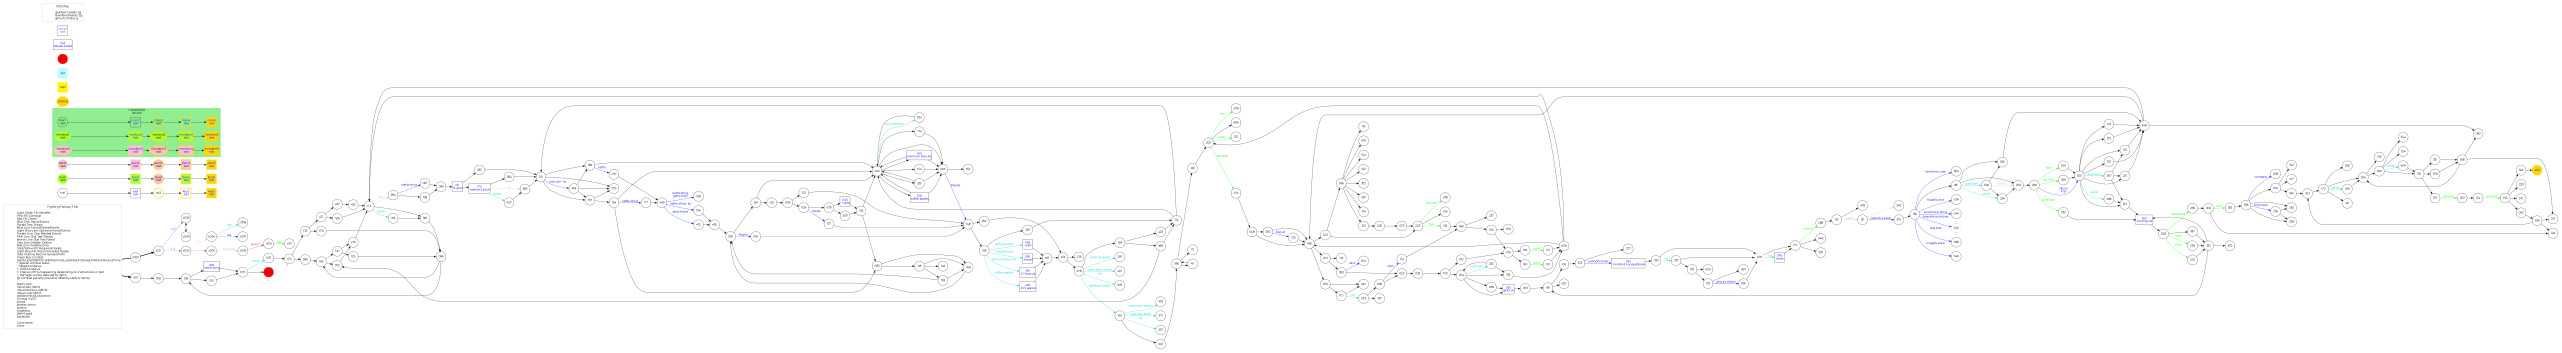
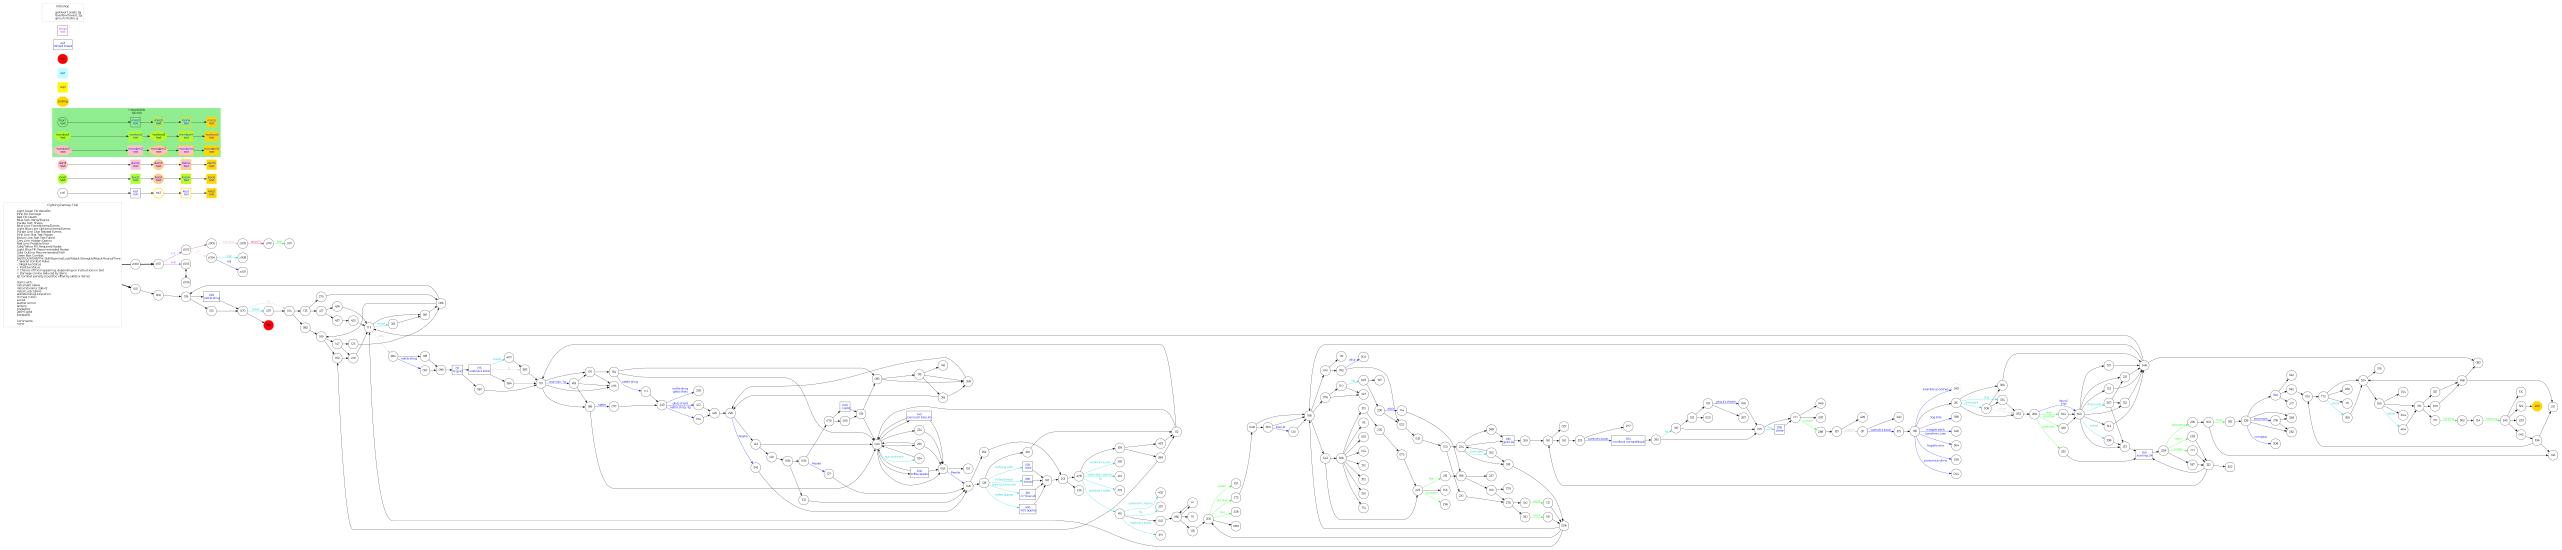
(919, 169) -> none
(1986, 194) -> (1986, 398)
(1879, 212) -> (1879, 424)
(1759, 257) -> (1759, 429)
